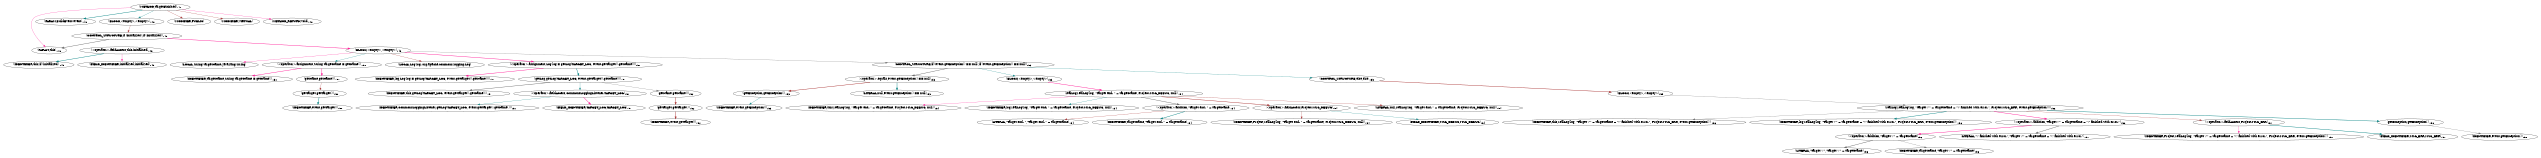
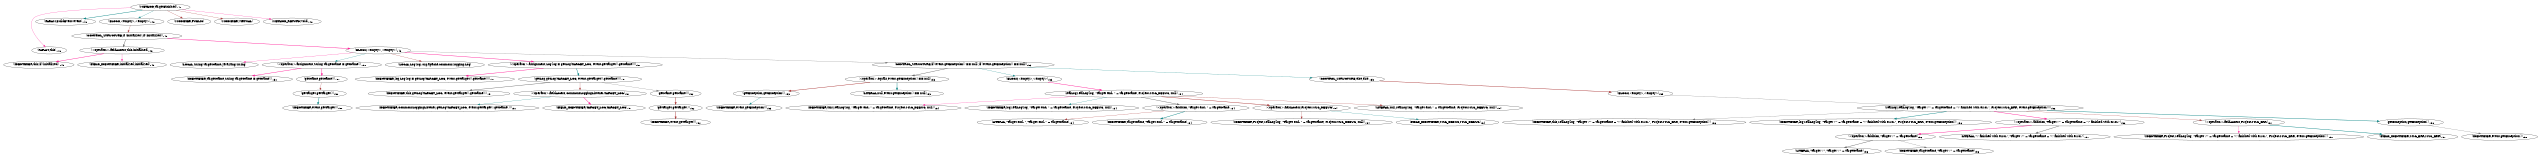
(86, 43) -> (125, 42)
(81, 57) -> (81, 57)
(580, 85) -> (580, 85)
